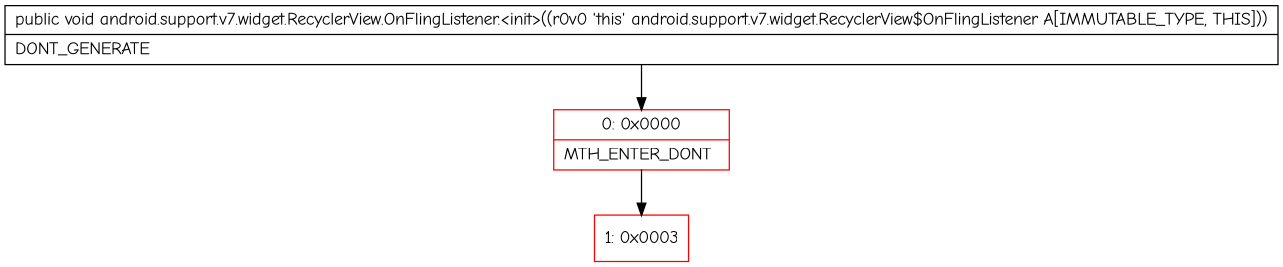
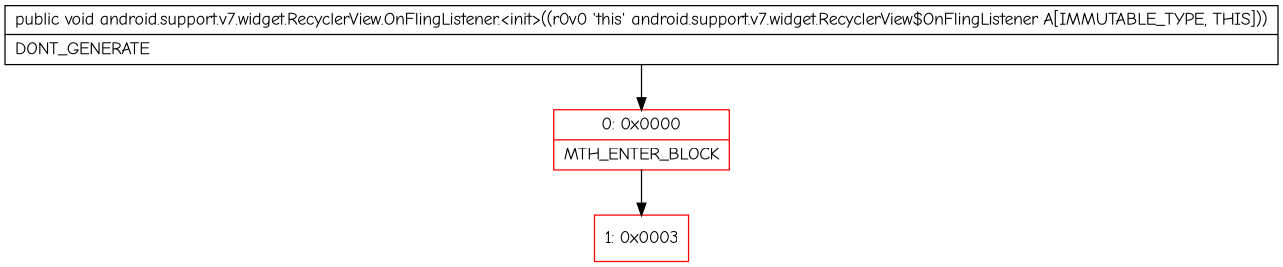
(638, 154) -> (642, 154)
